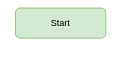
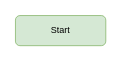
(60, 23) -> (60, 30)
